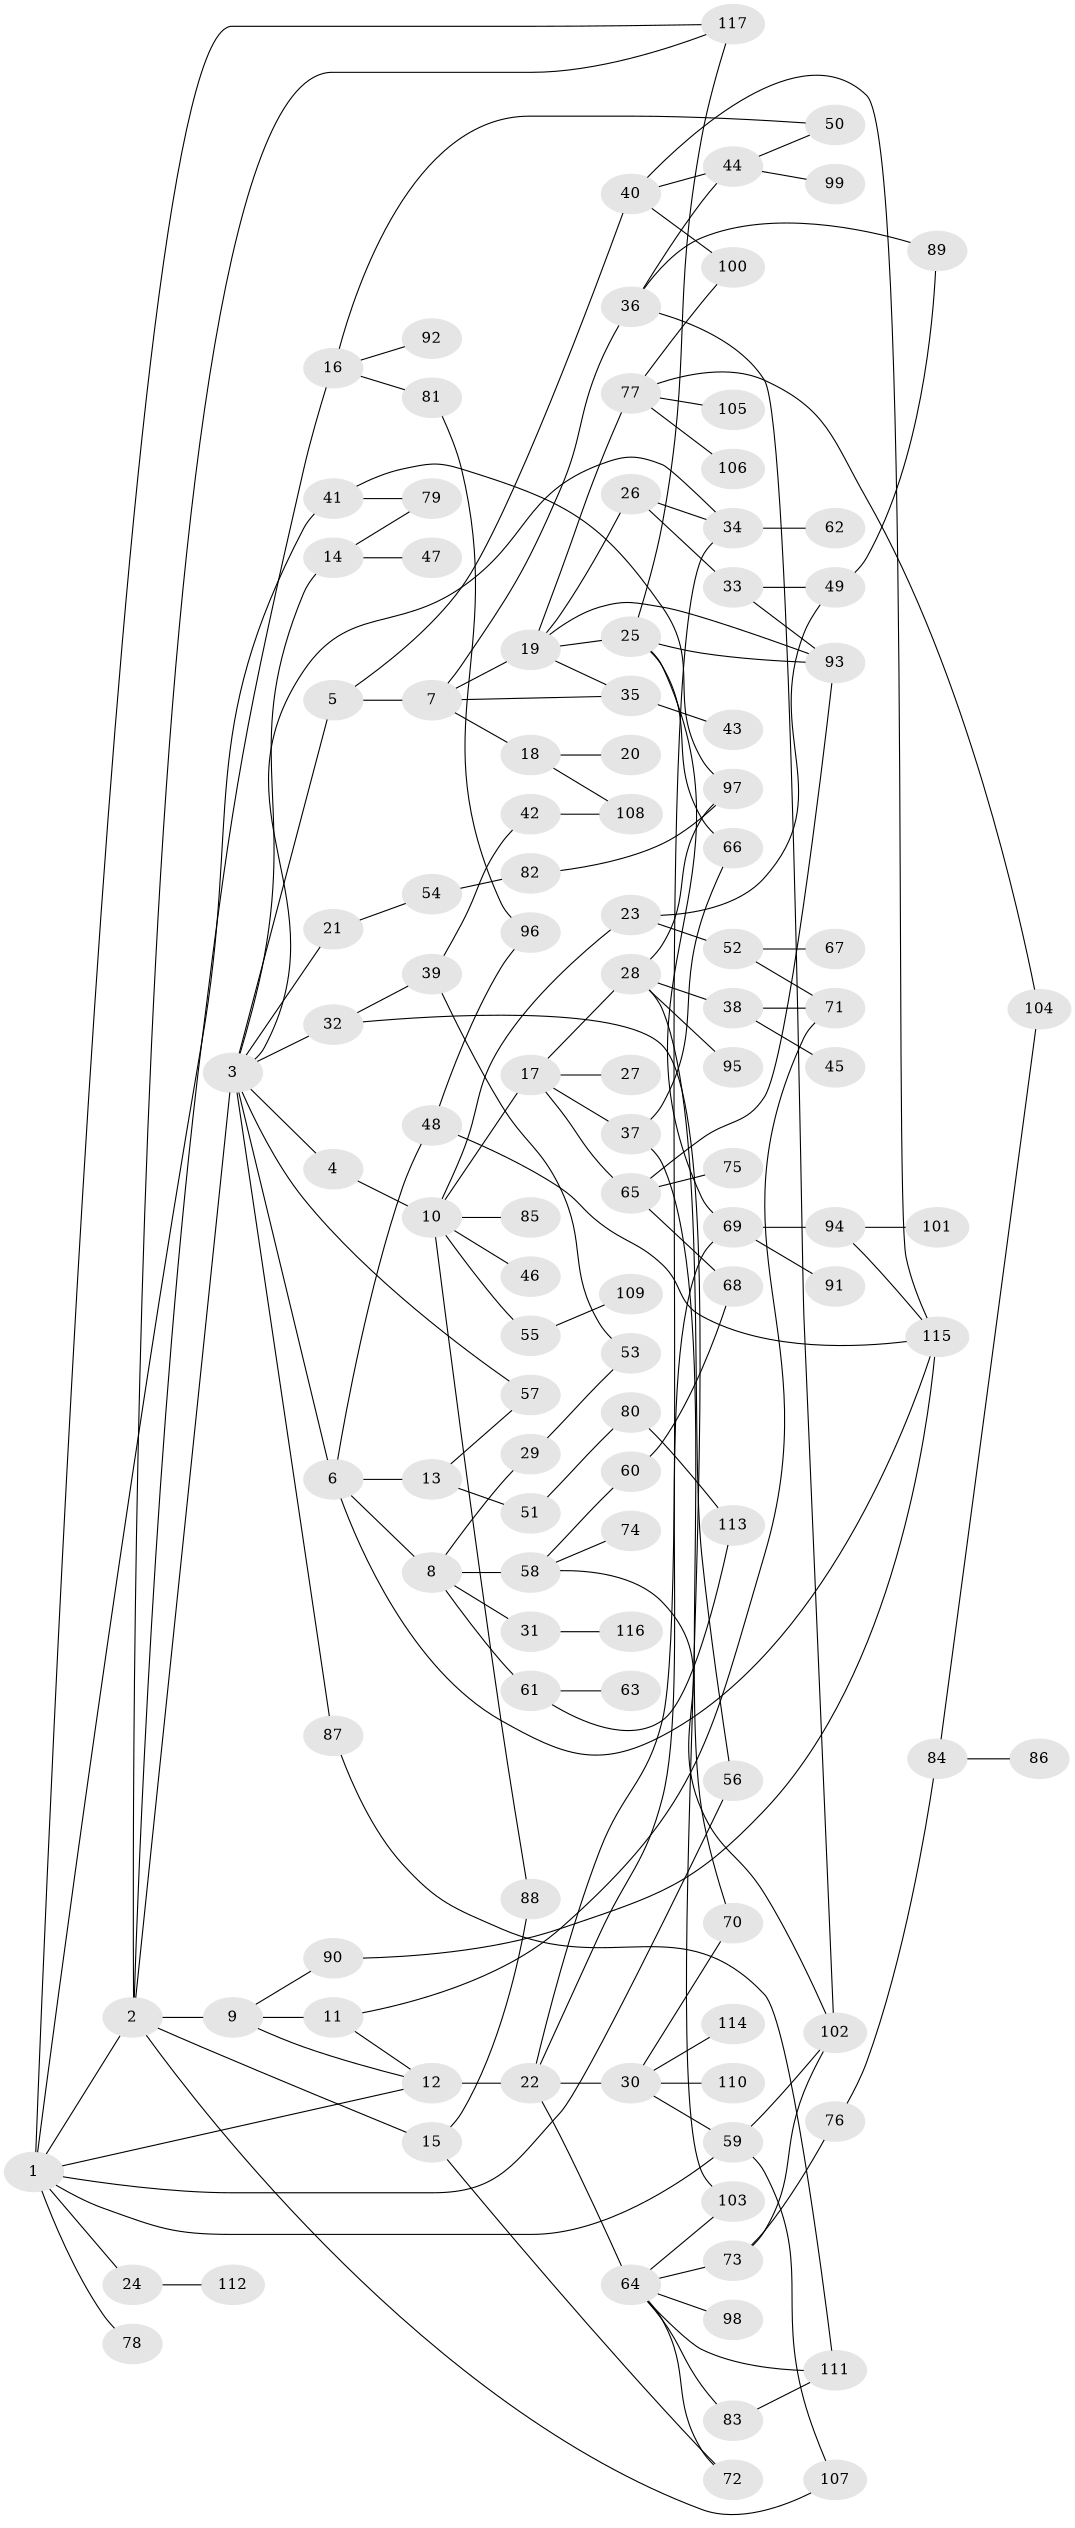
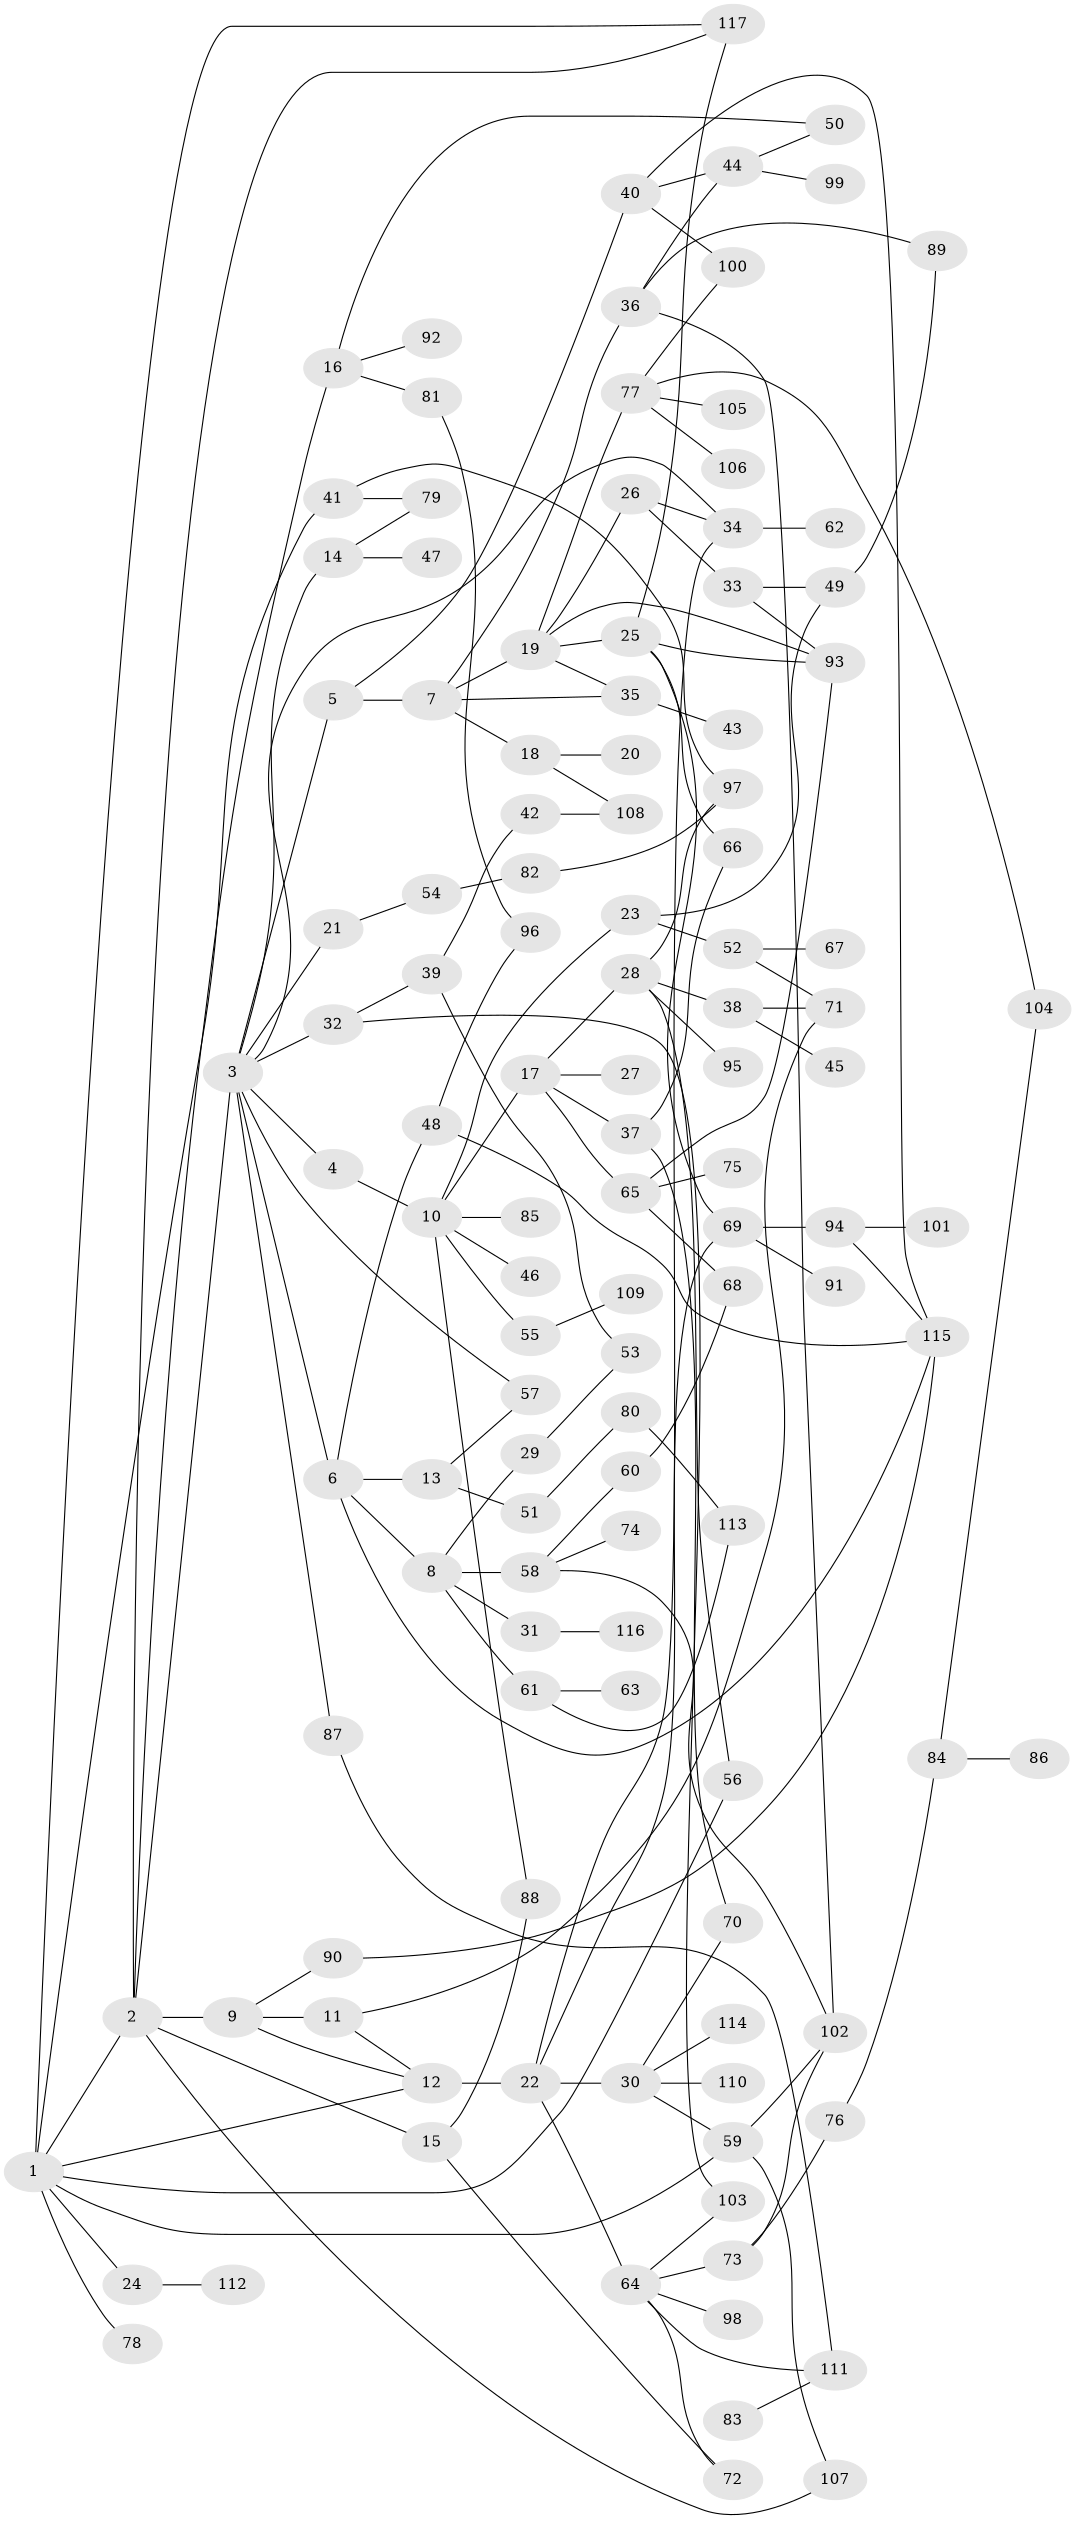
(683, 2356) -> none
